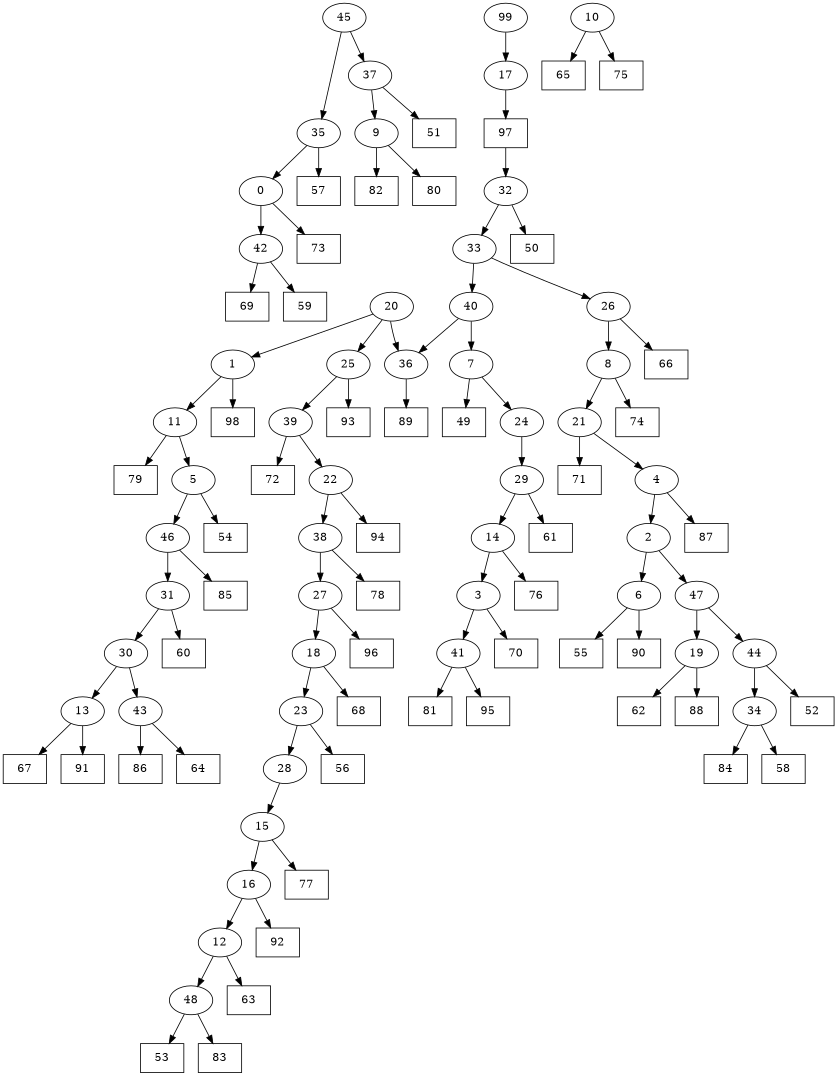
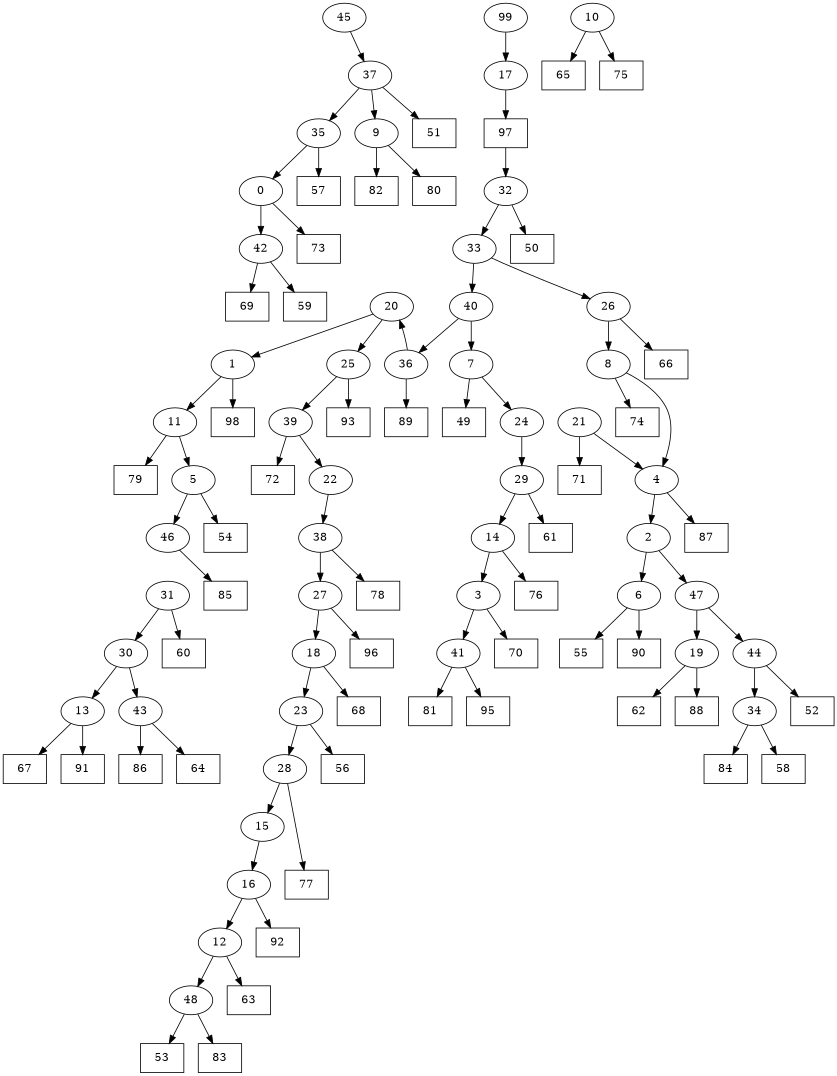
(332, 71) -> (347, 101)
(393, 332) -> (405, 339)
(596, 390) -> (666, 407)
(378, 538) -> none
(168, 563) -> none
(281, 852) -> (295, 823)
